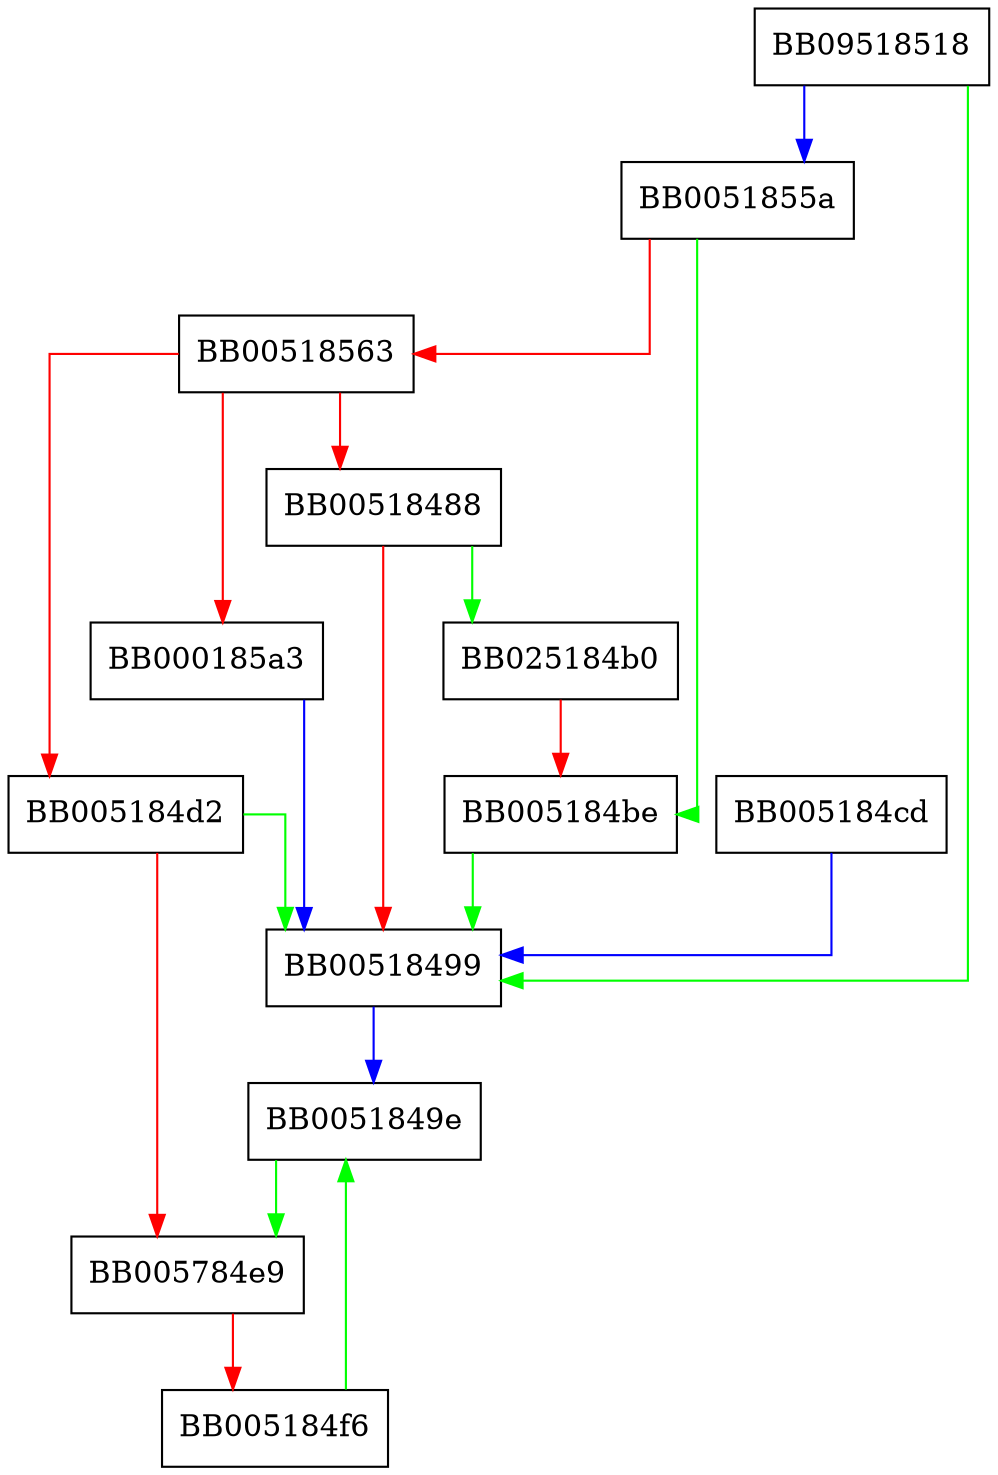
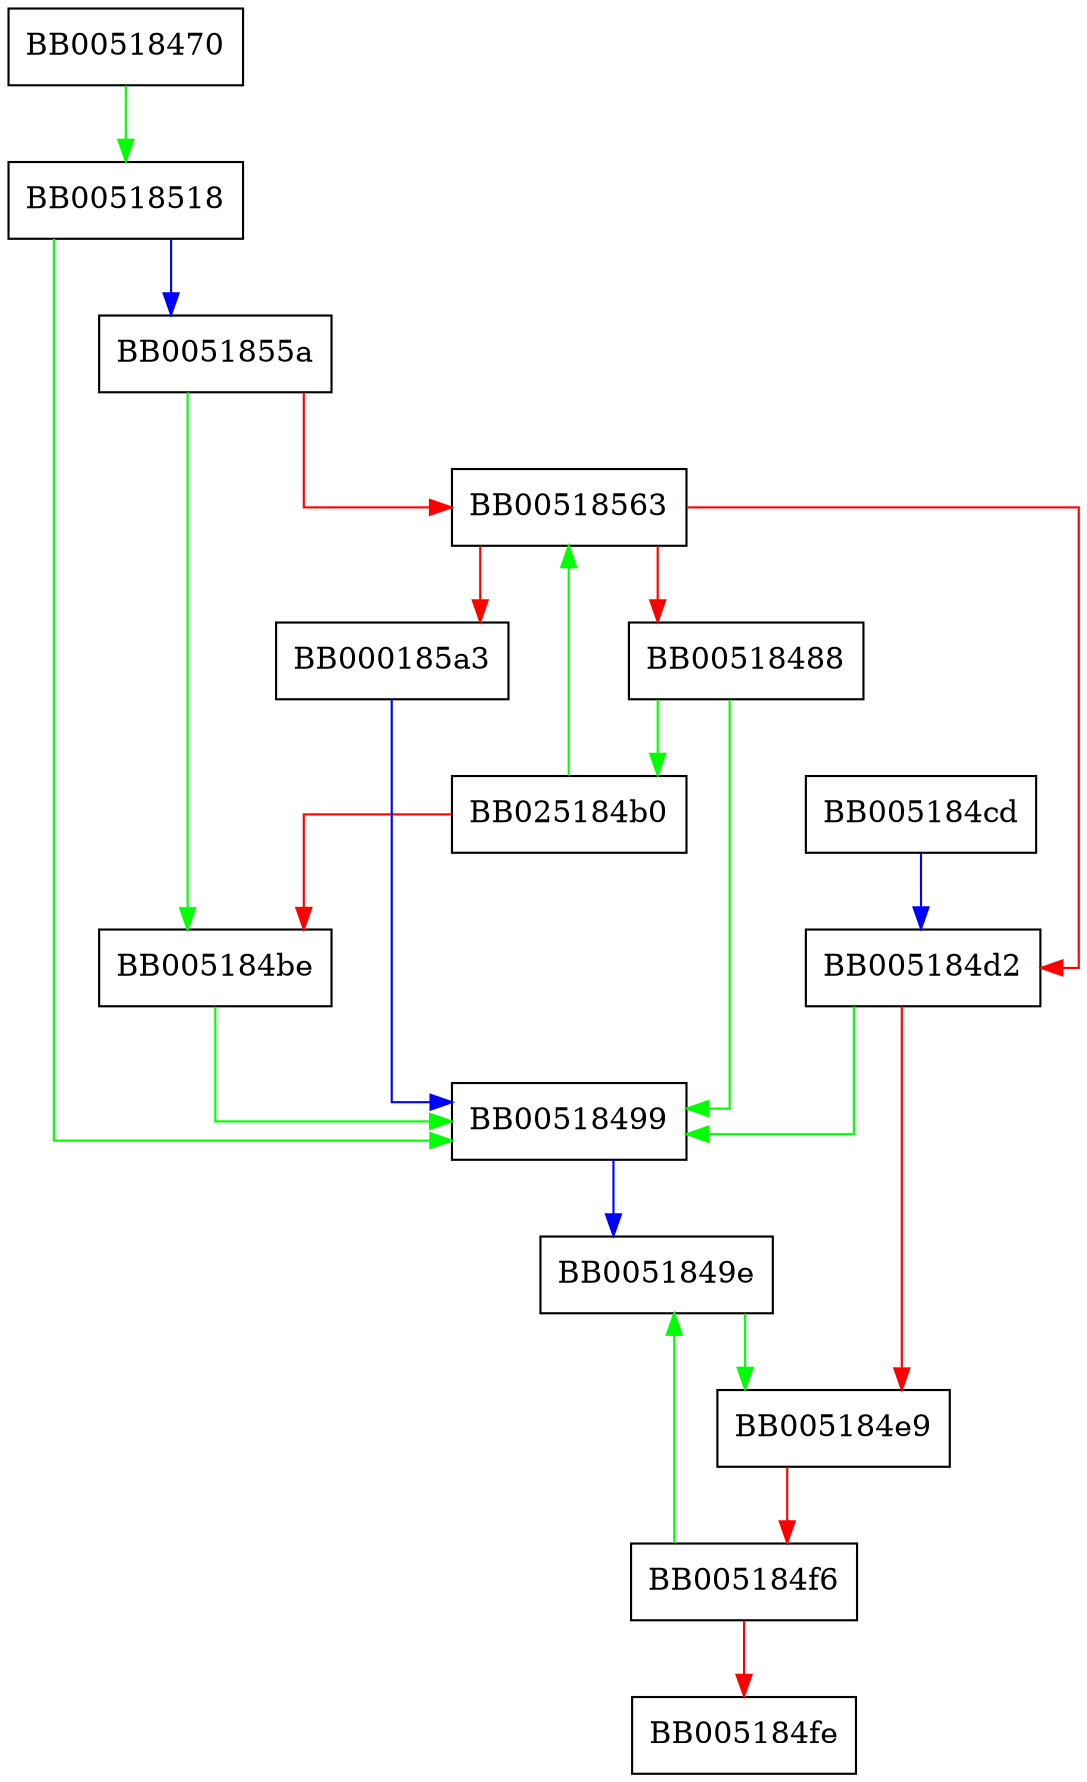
none -> (126, 47)
(872, 47) -> (126, 200)
none -> (569, 671)
(383, 727) -> (730, 915)
(728, 955) -> (921, 880)
(188, 1275) -> (834, 1428)
none -> (744, 1735)
